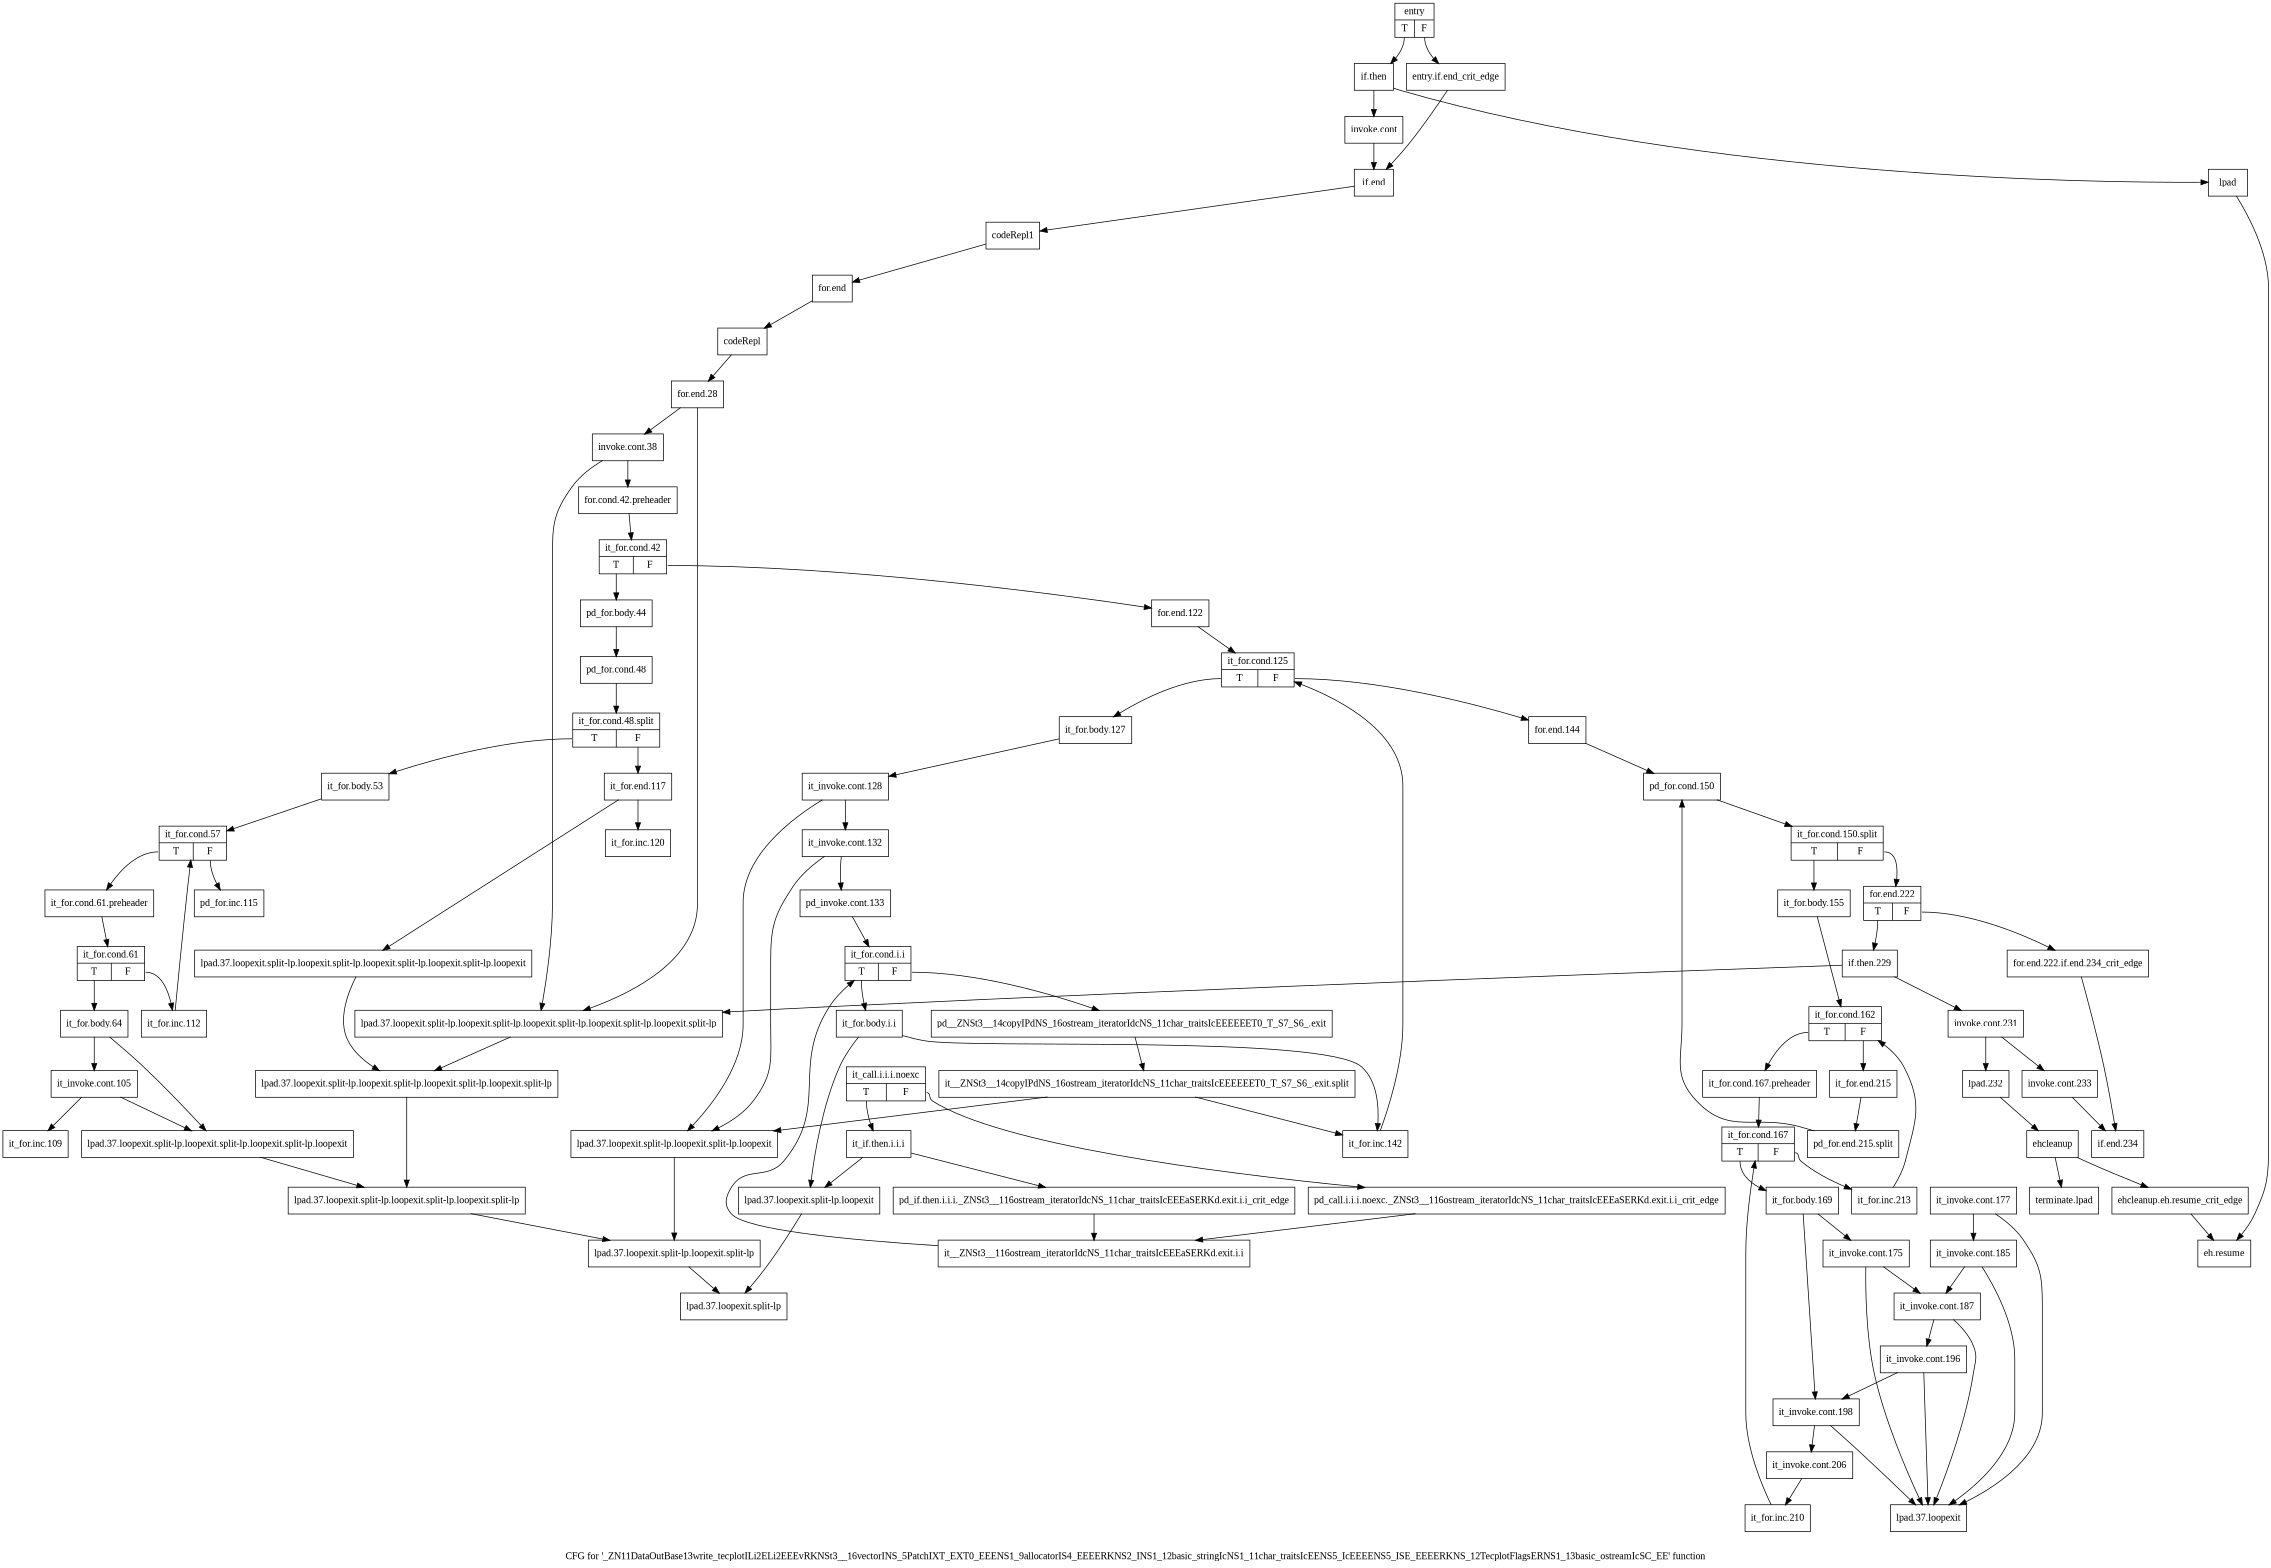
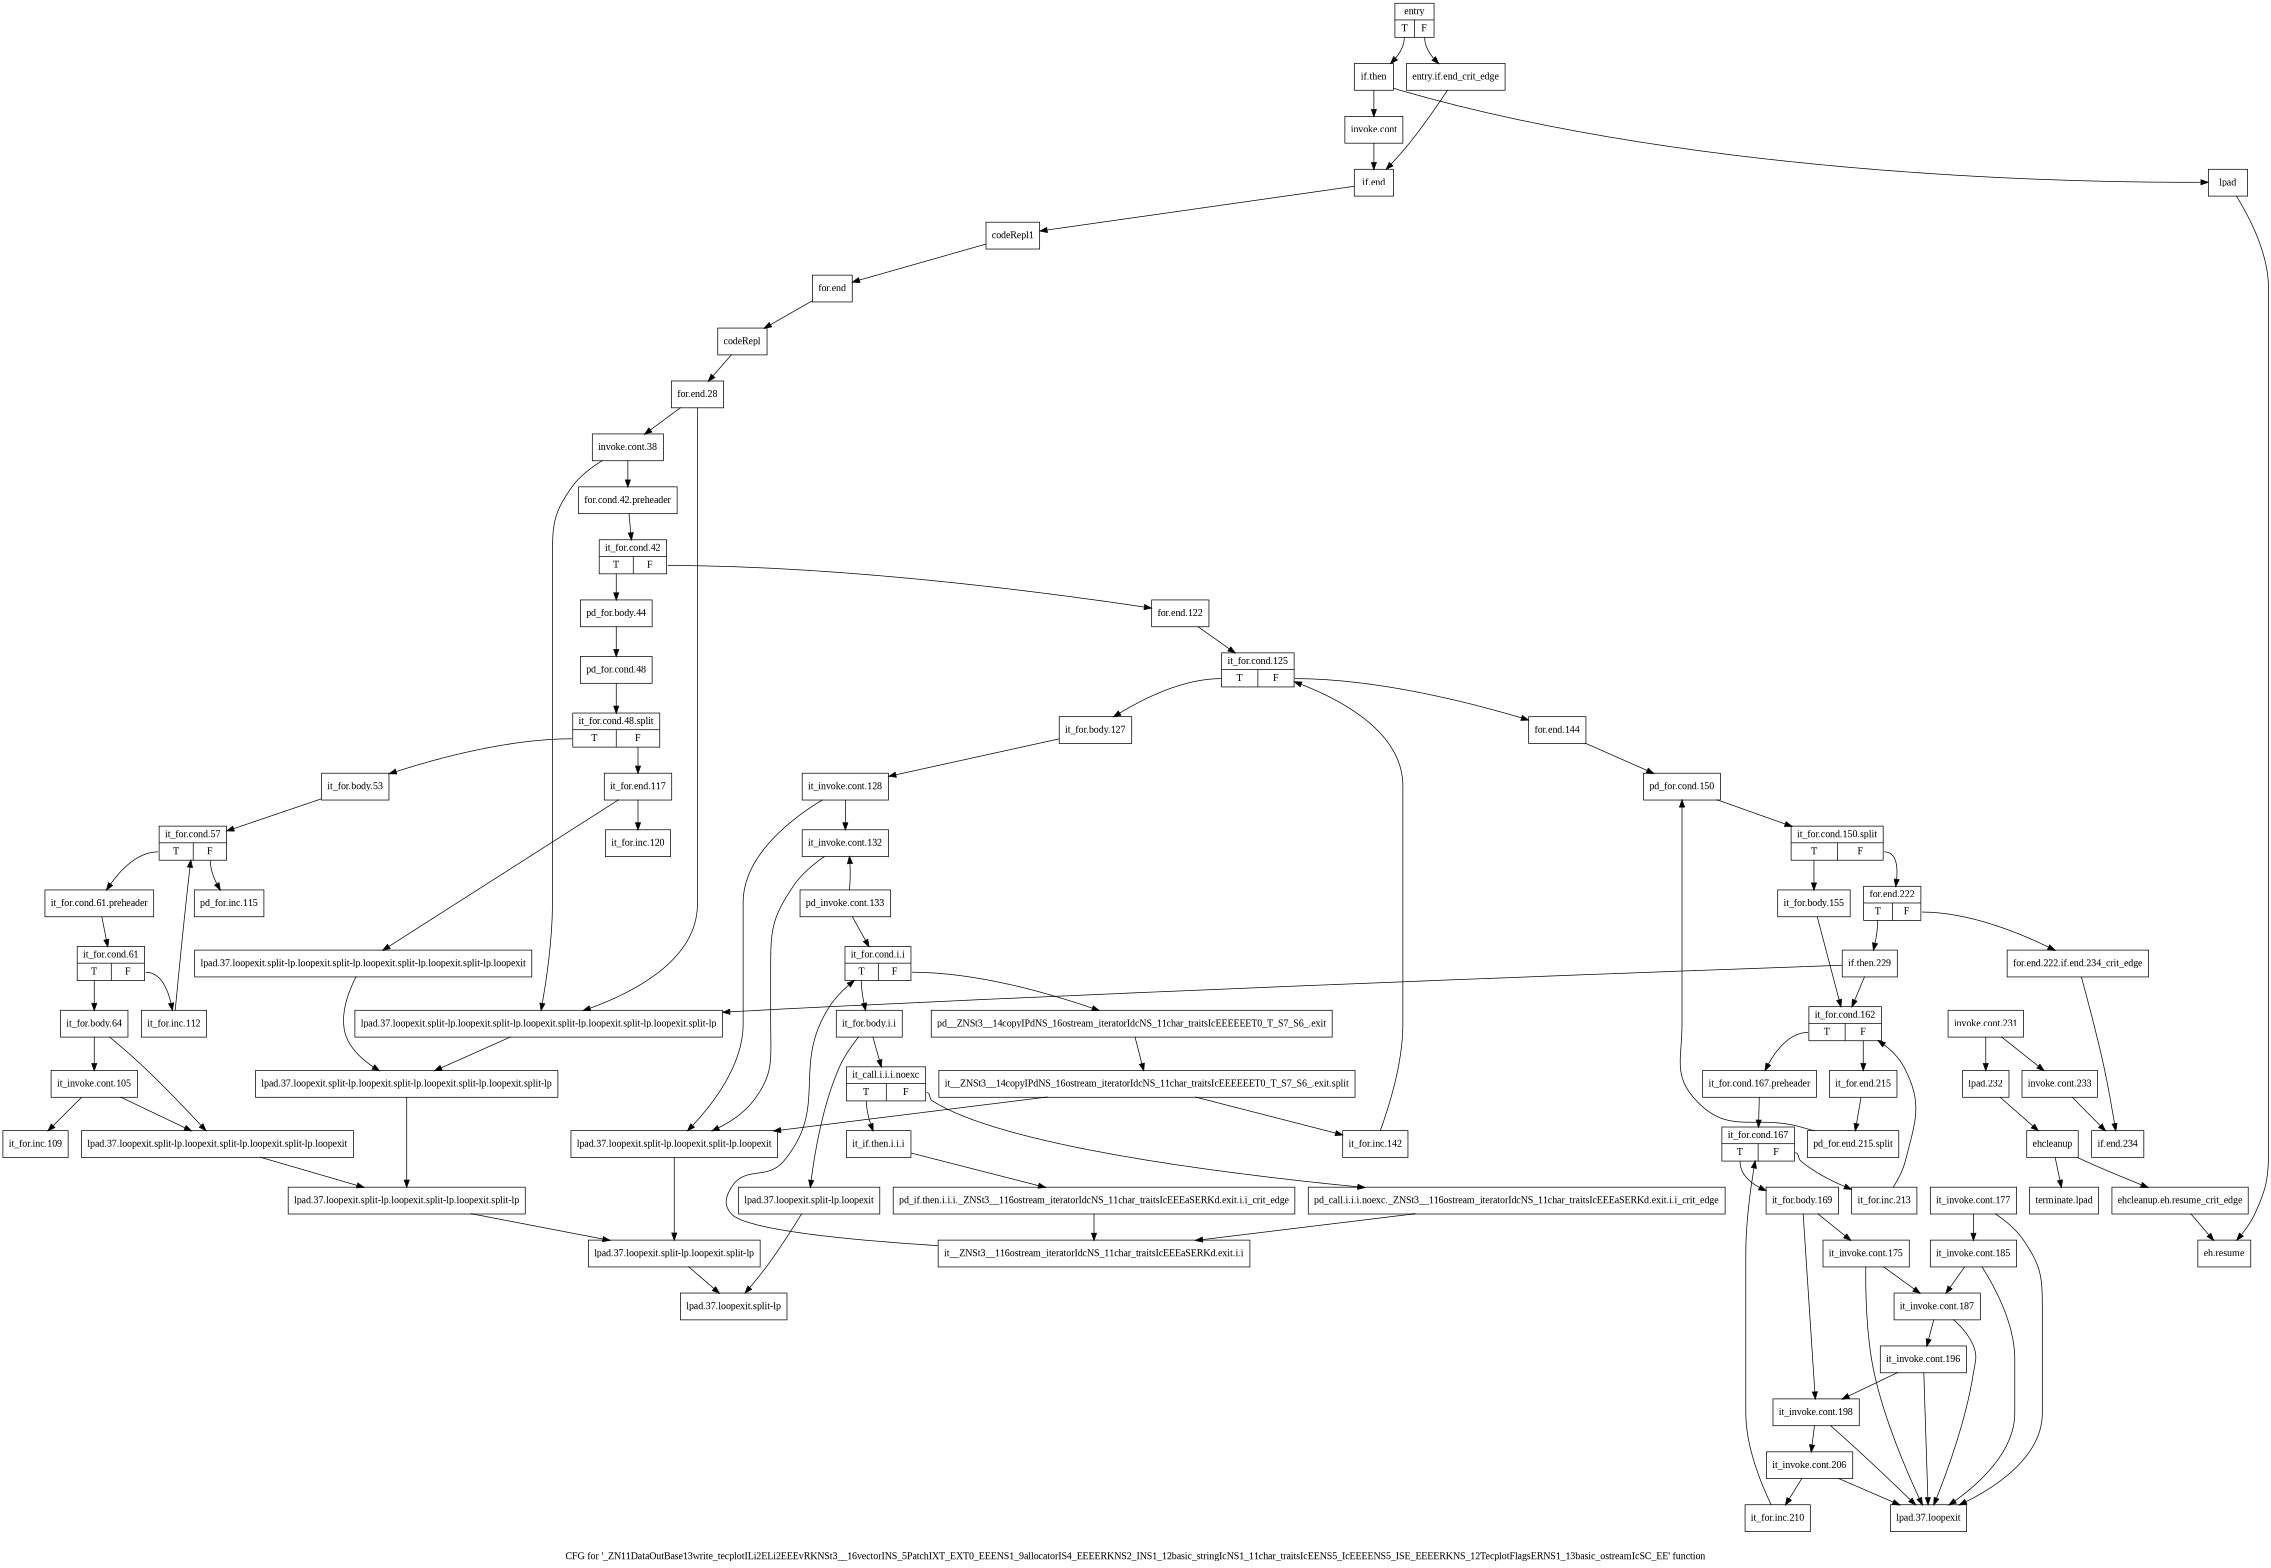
(841, 870) -> (850, 877)
(1925, 992) -> (1860, 988)
(1163, 1045) -> (876, 1049)
(847, 1170) -> none
none -> (1866, 1490)
